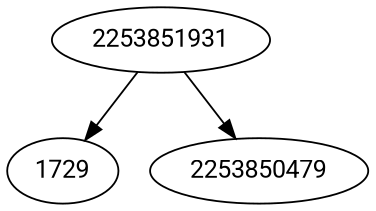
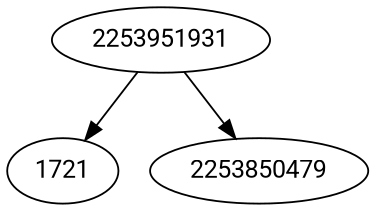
(161, 40) -> (161, 40)
(63, 171) -> (63, 171)
